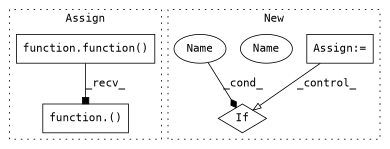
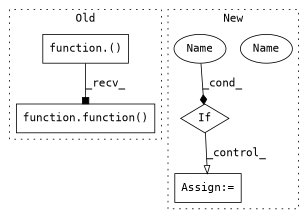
(86, 19) -> (86, 19)
(86, 80) -> (86, 80)
(290, 84) -> (206, 149)
